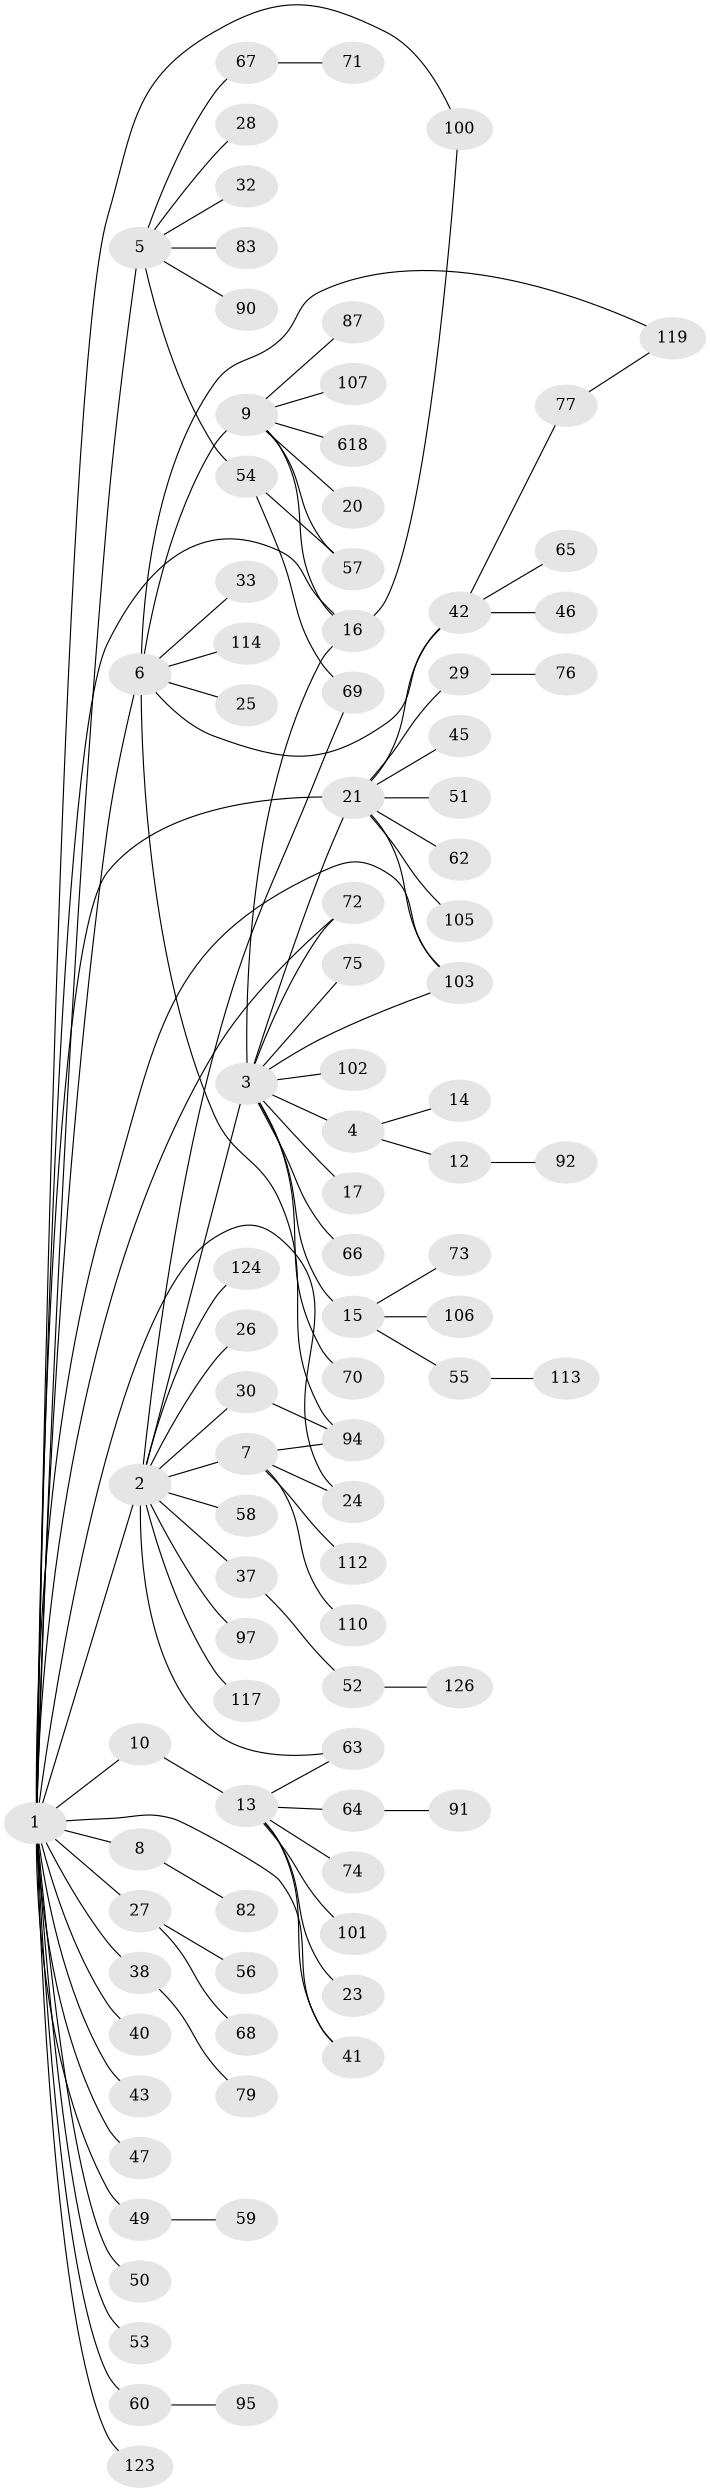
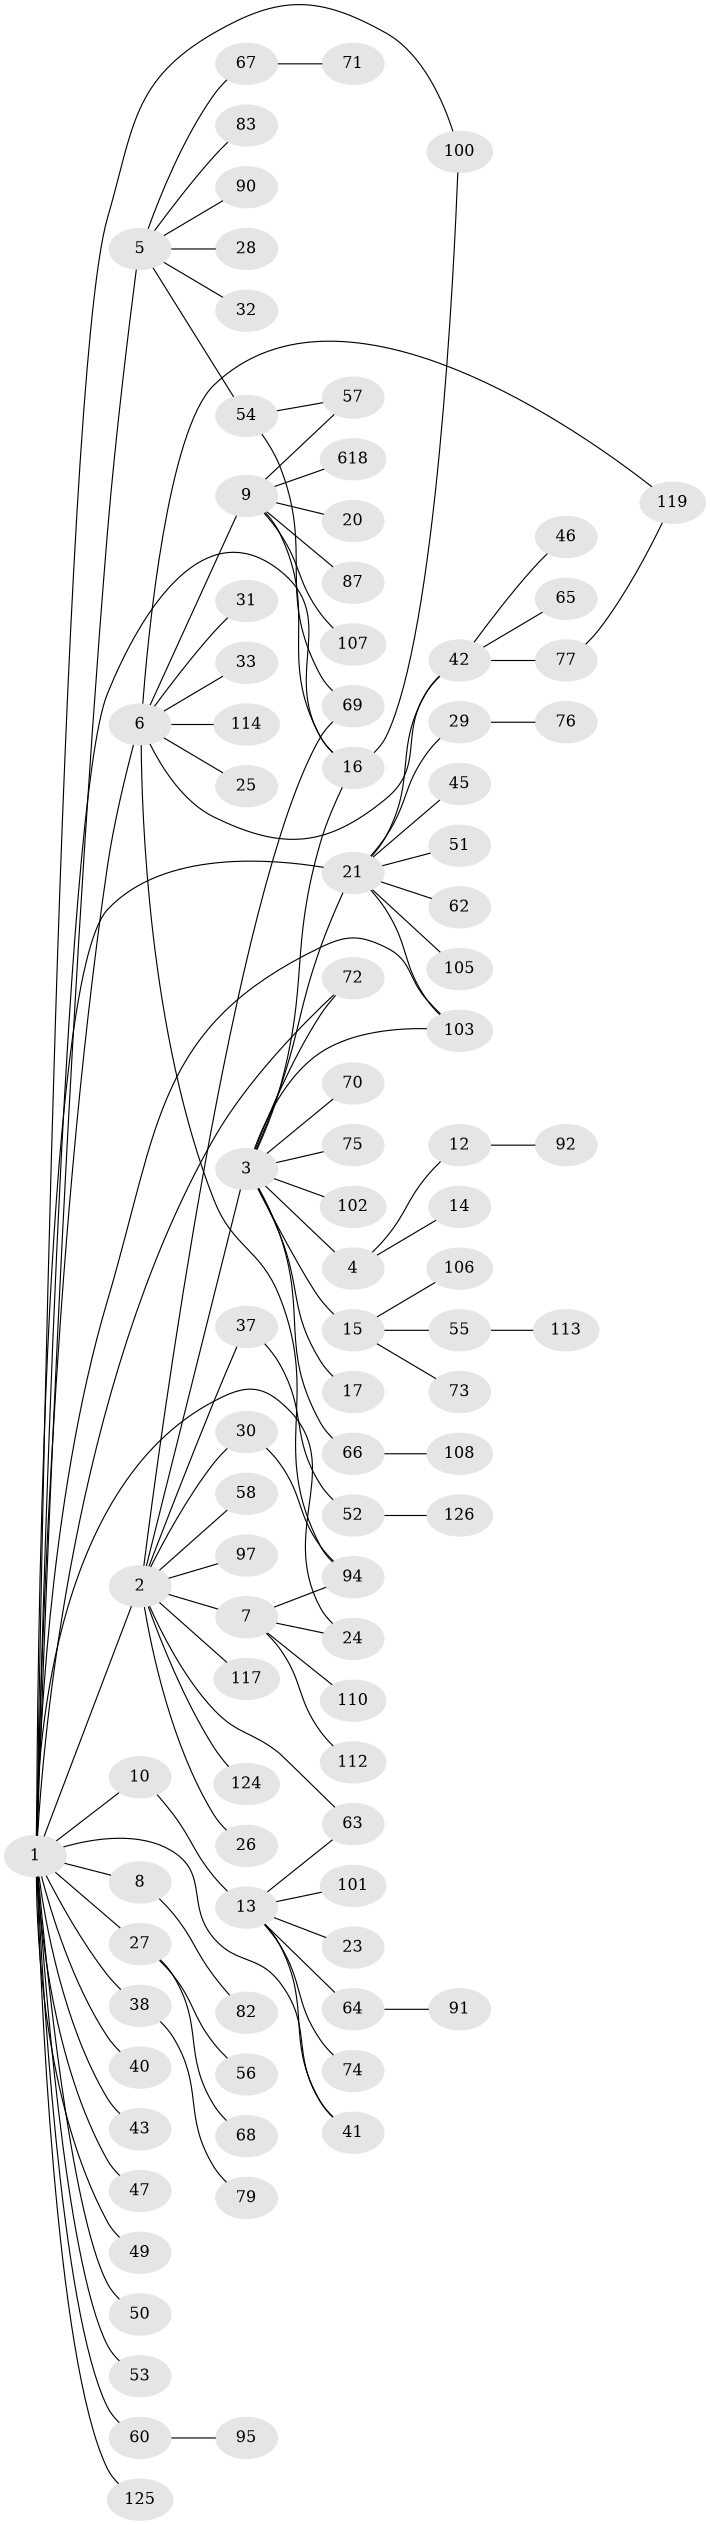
none -> (247, 601)
none -> (460, 1454)
(247, 2220) -> none
(140, 2467) -> (140, 2500)
